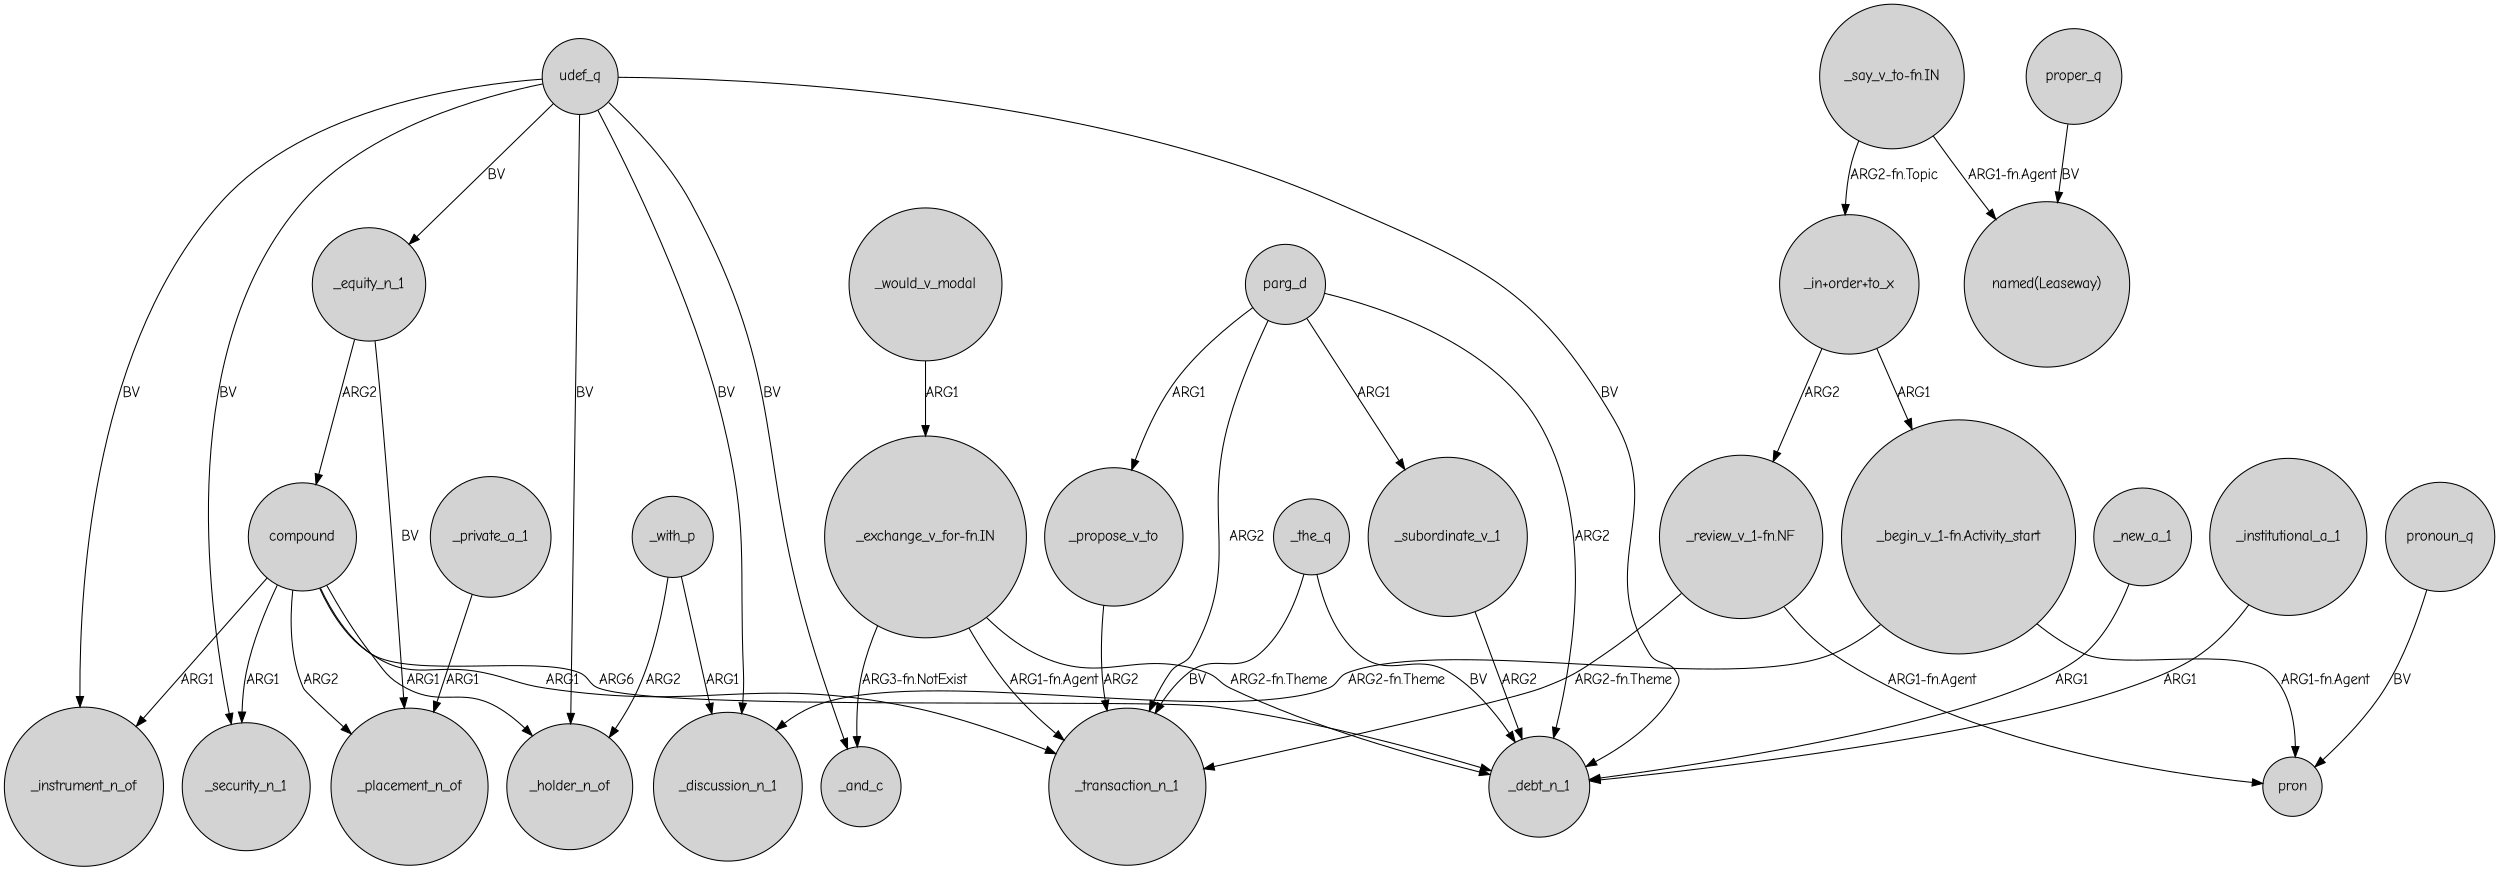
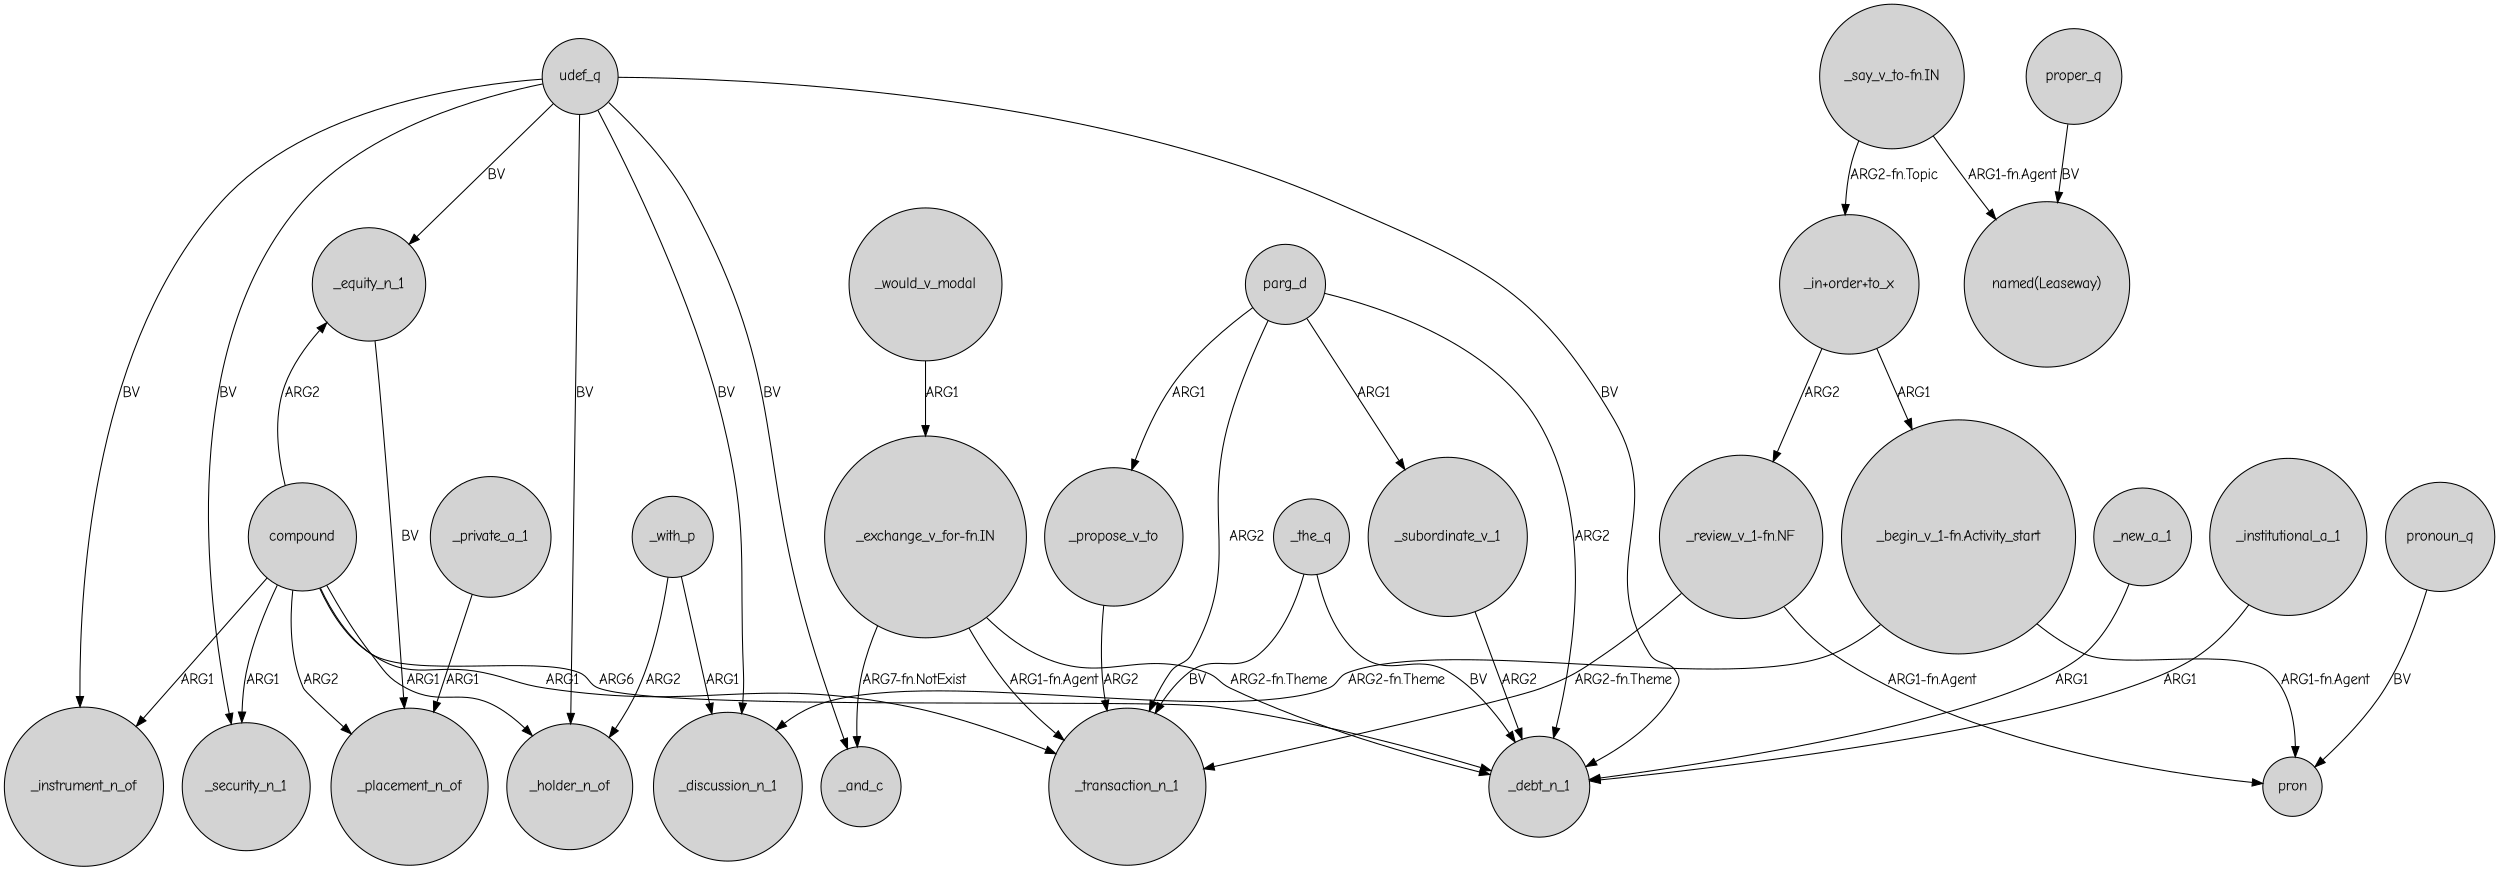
(337, 407) -> (280, 403)
(915, 680) -> (915, 680)
